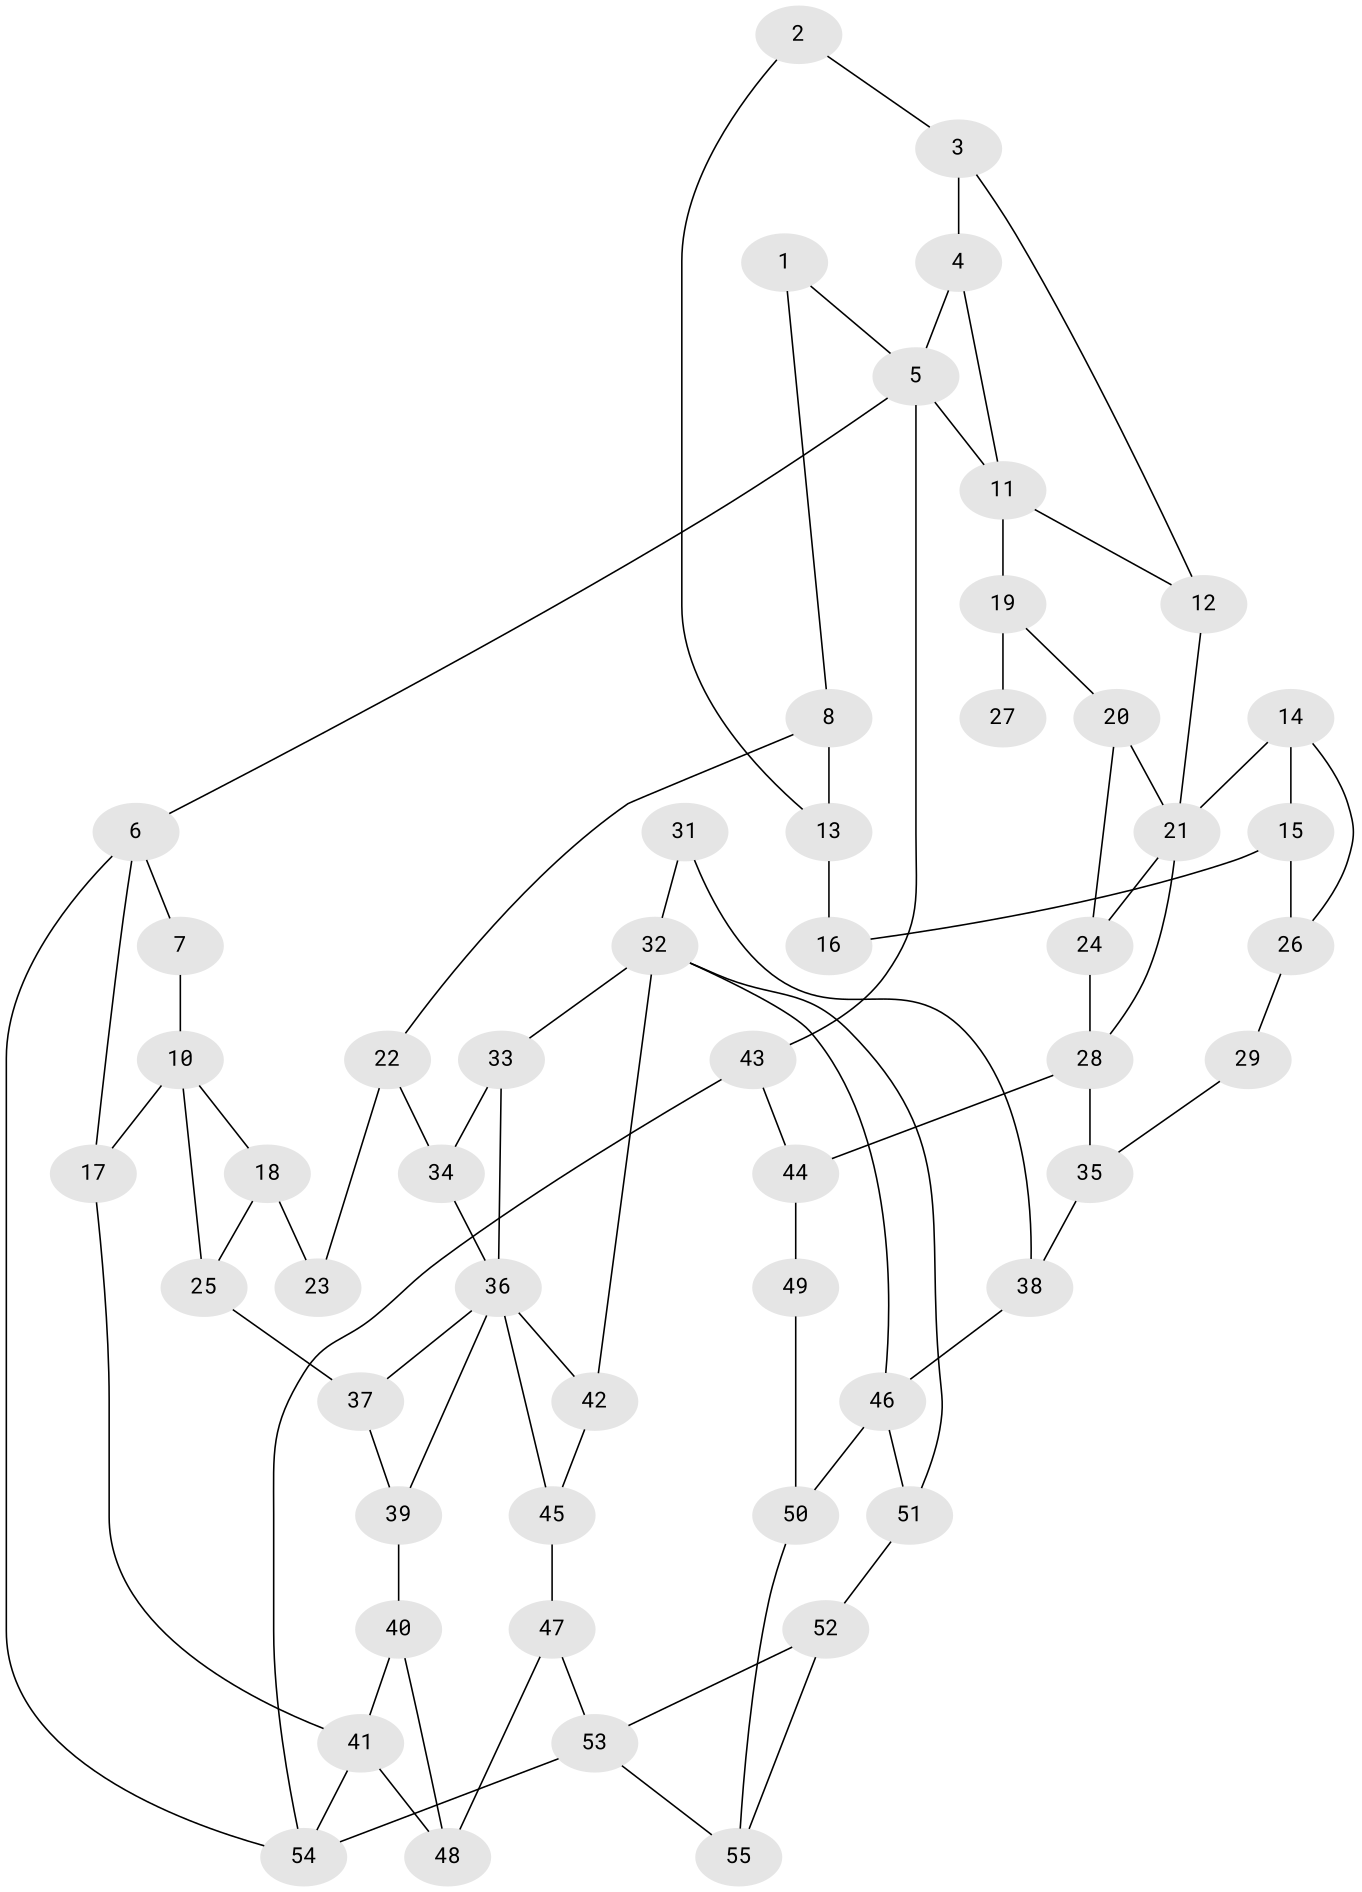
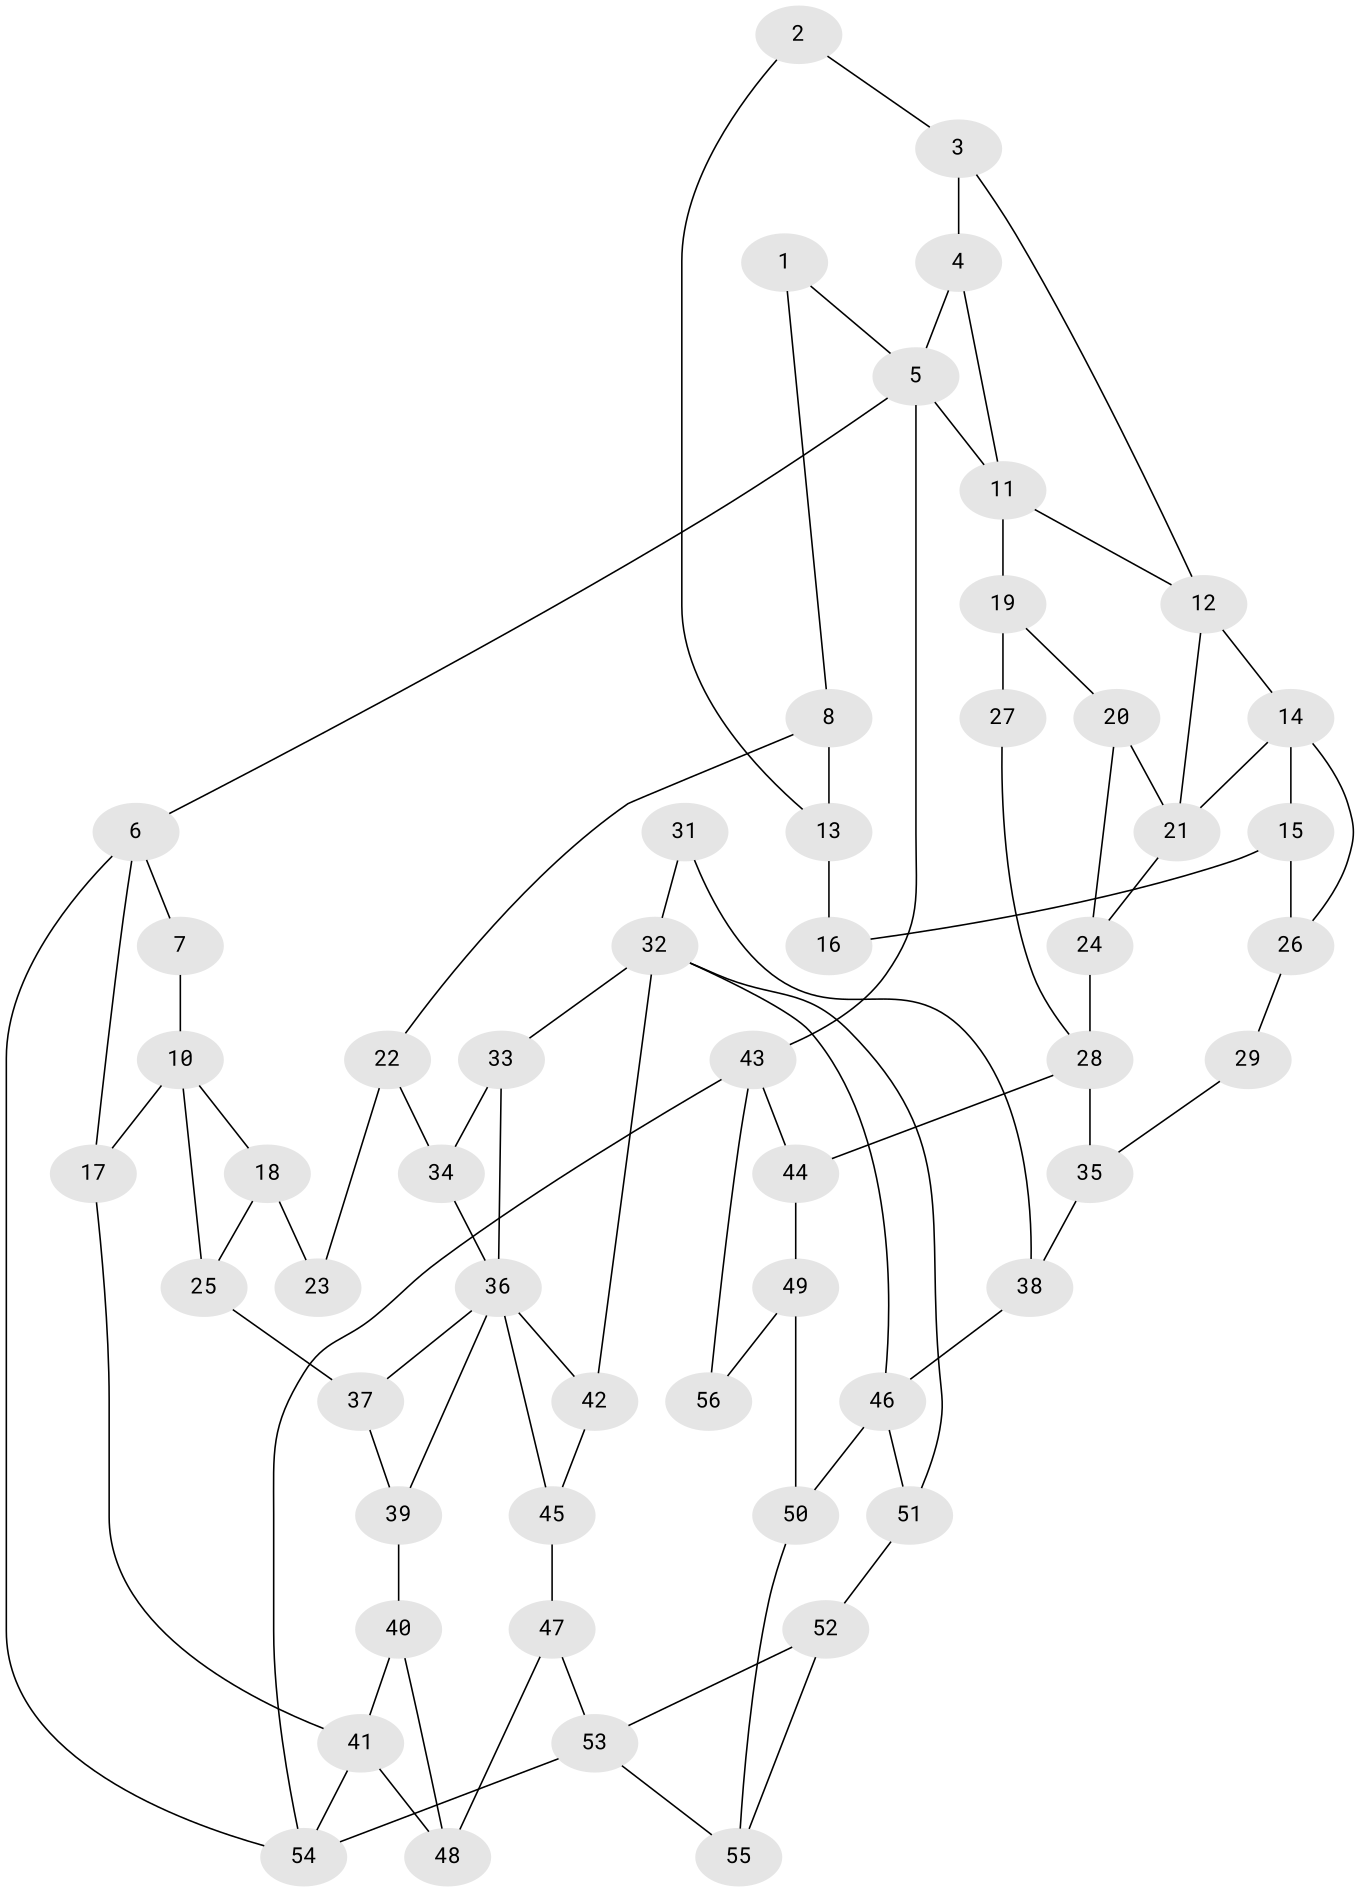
none -> (1247, 661)
(1155, 952) -> (1013, 897)
none -> (709, 1402)
